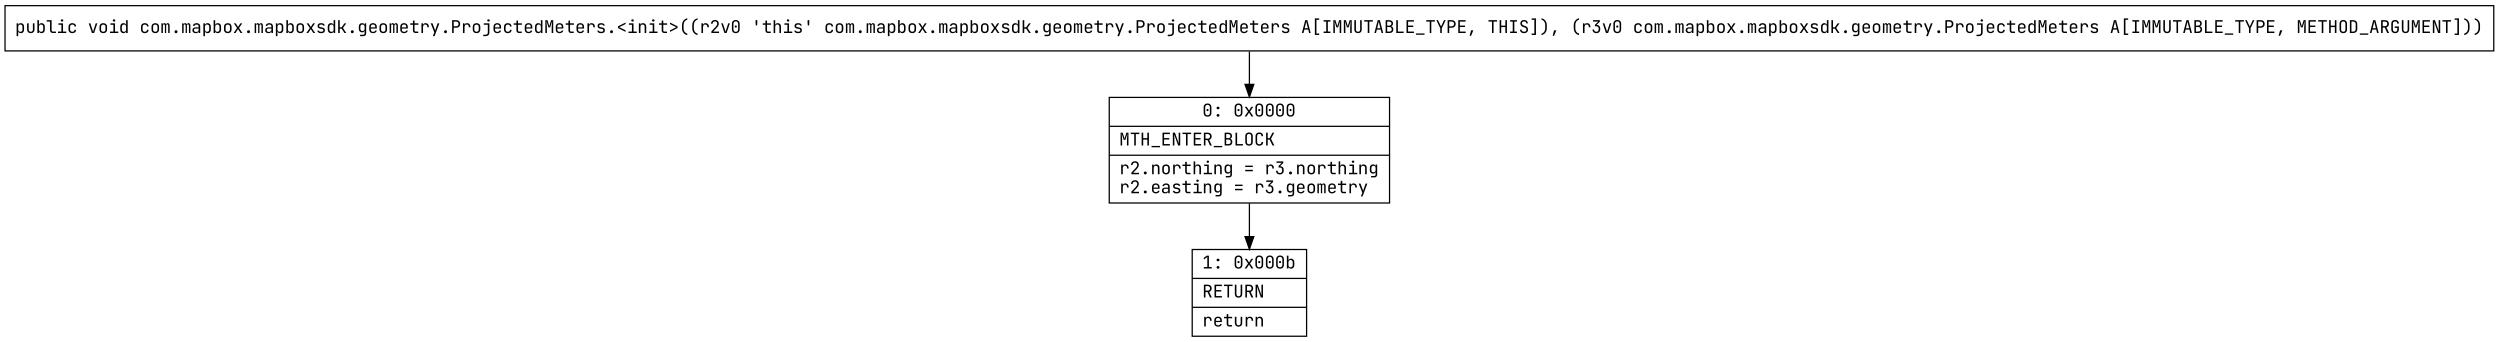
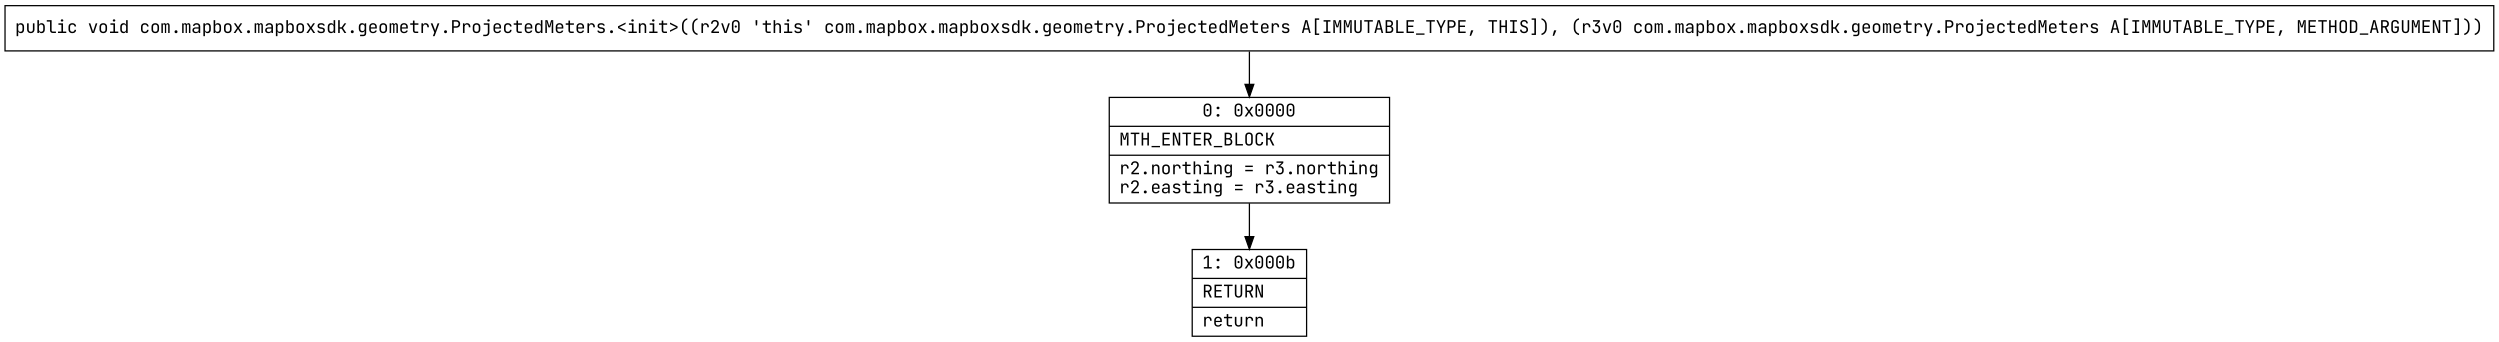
(1244, 188) -> (1239, 188)
